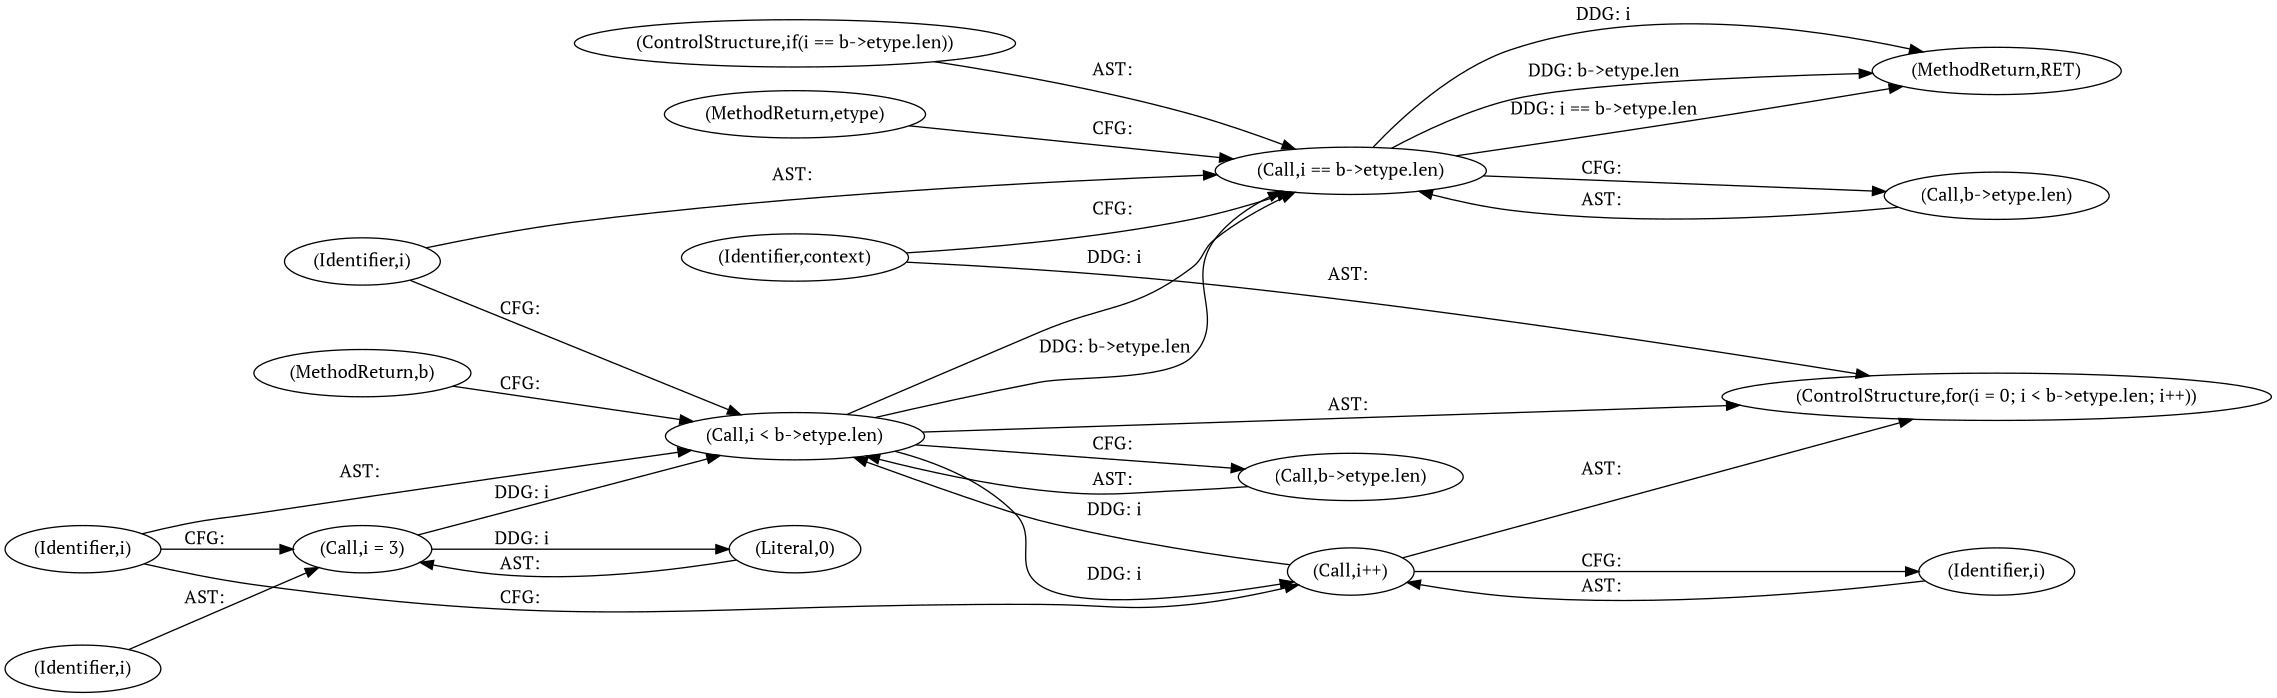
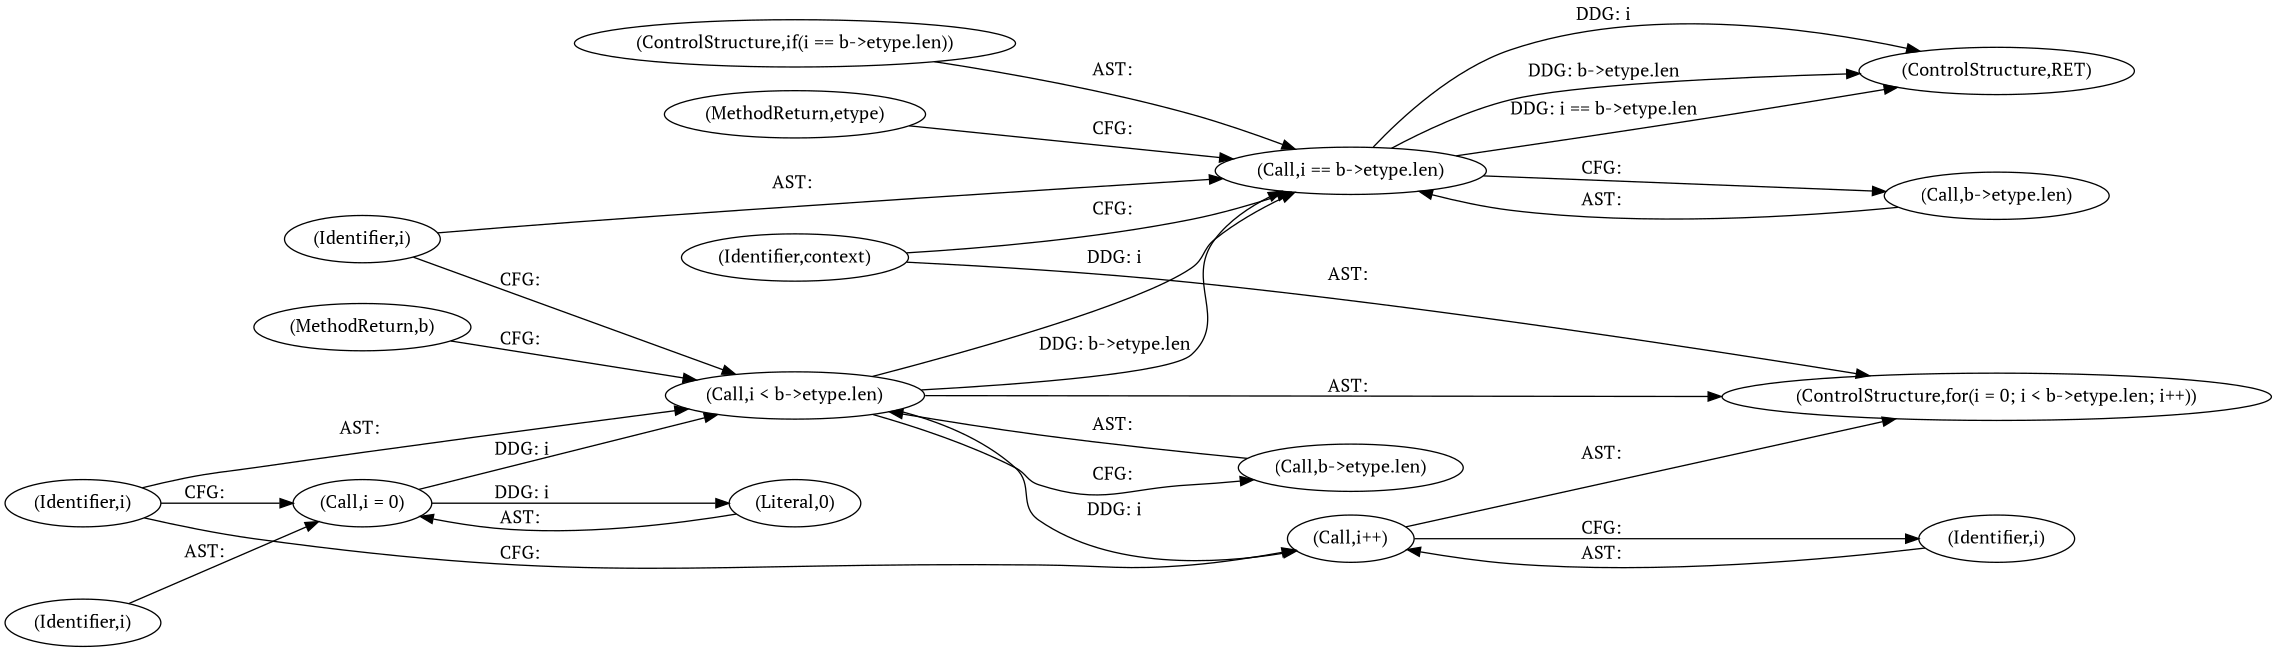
(1997, 71) -> (1997, 71)
(1075, 529) -> none
(362, 549) -> (362, 503)
